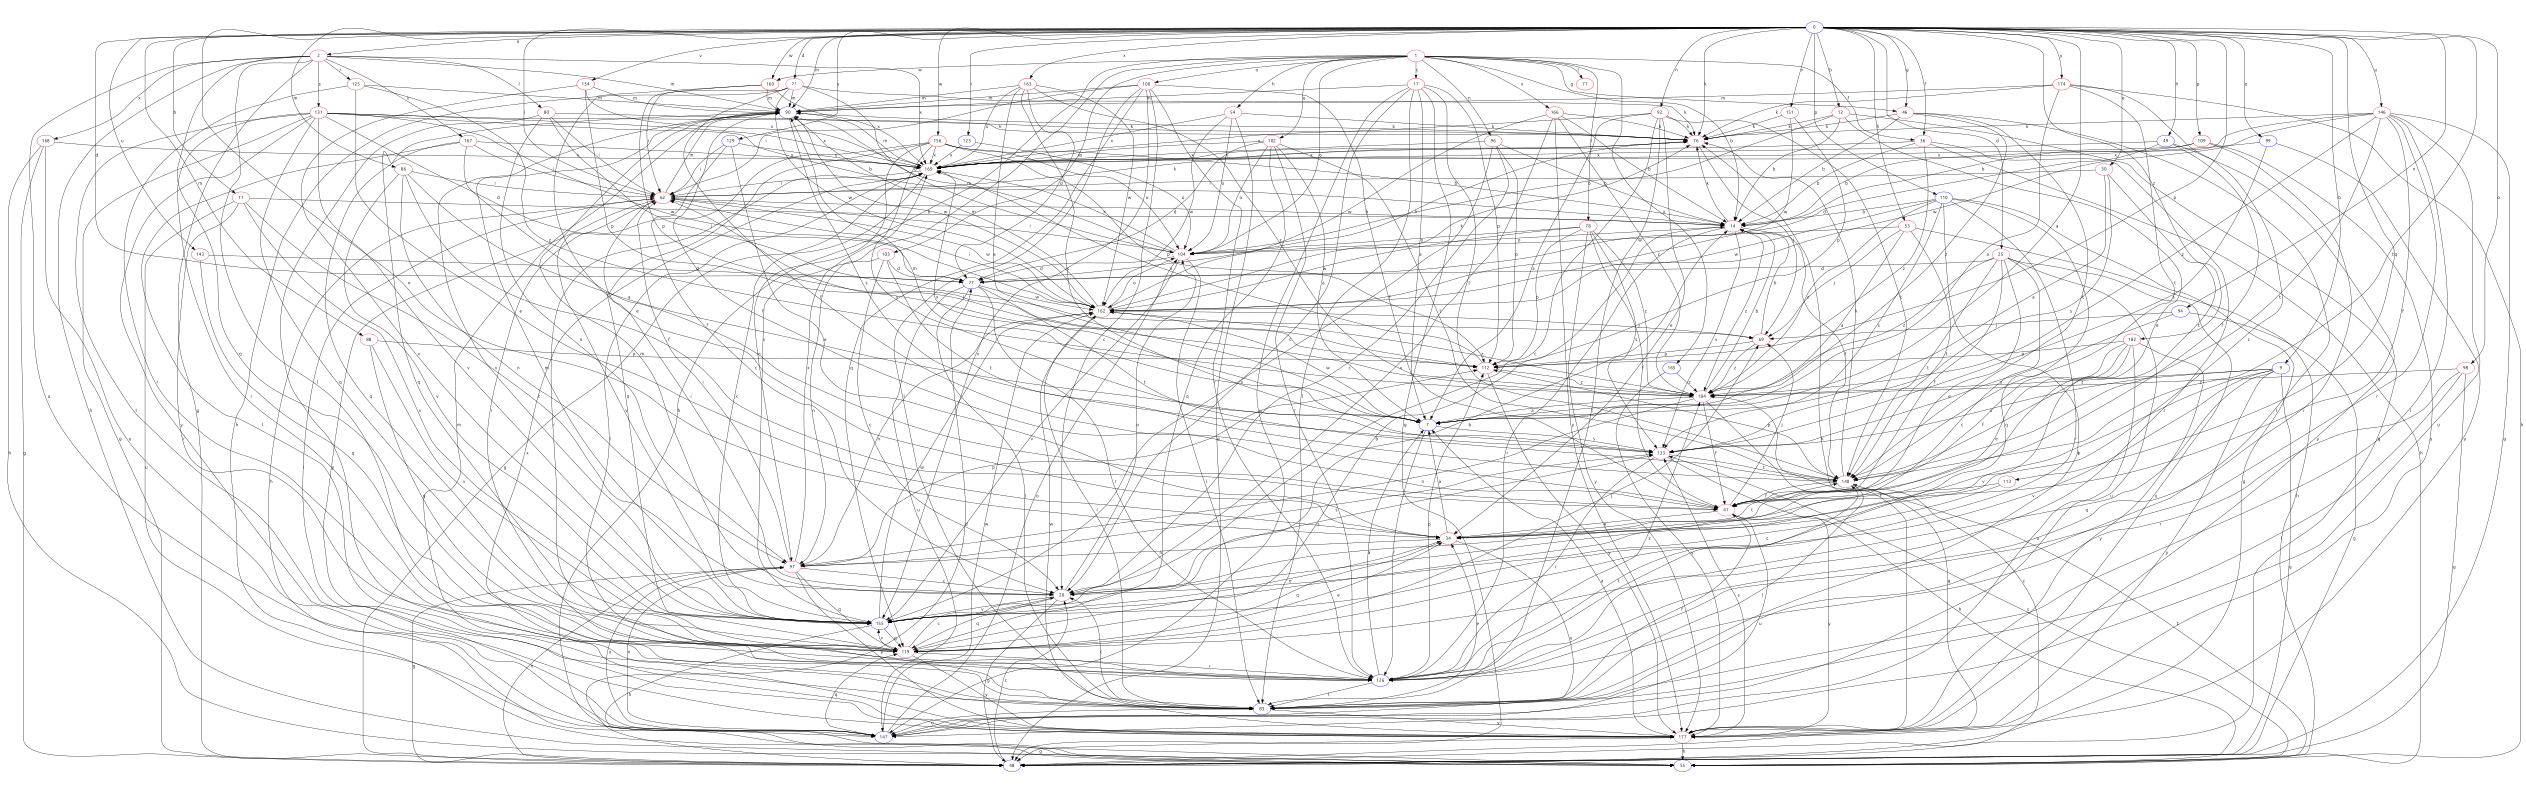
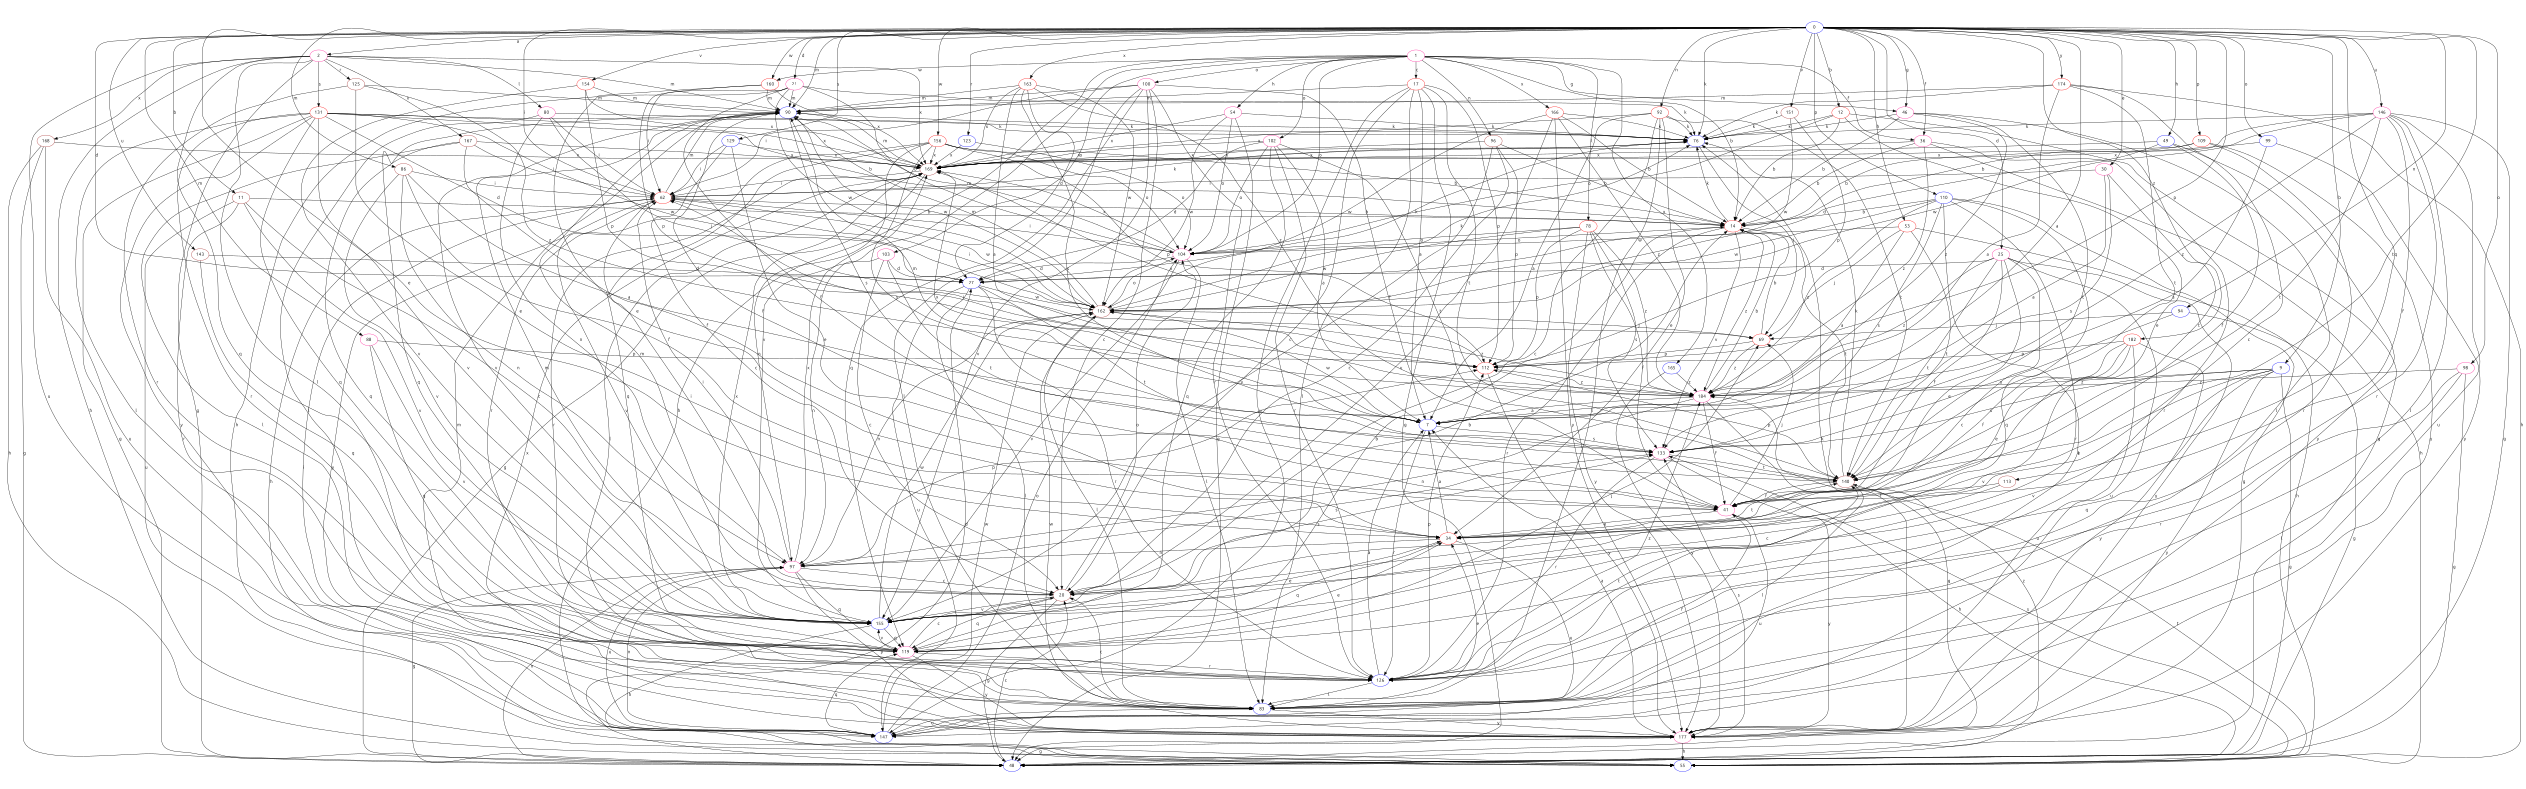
(1585, 84) -> none
(1696, 141) -> (1696, 141)
